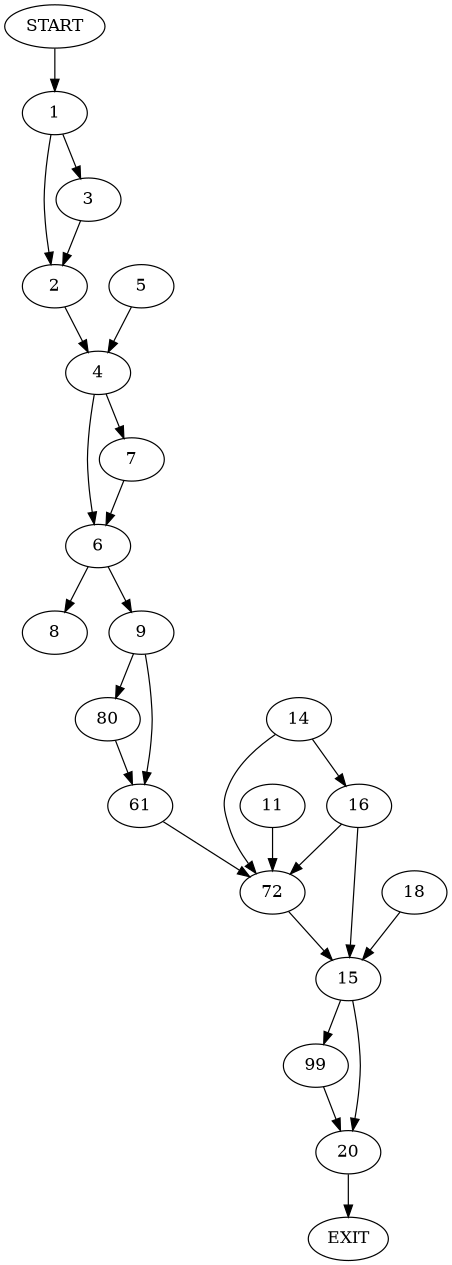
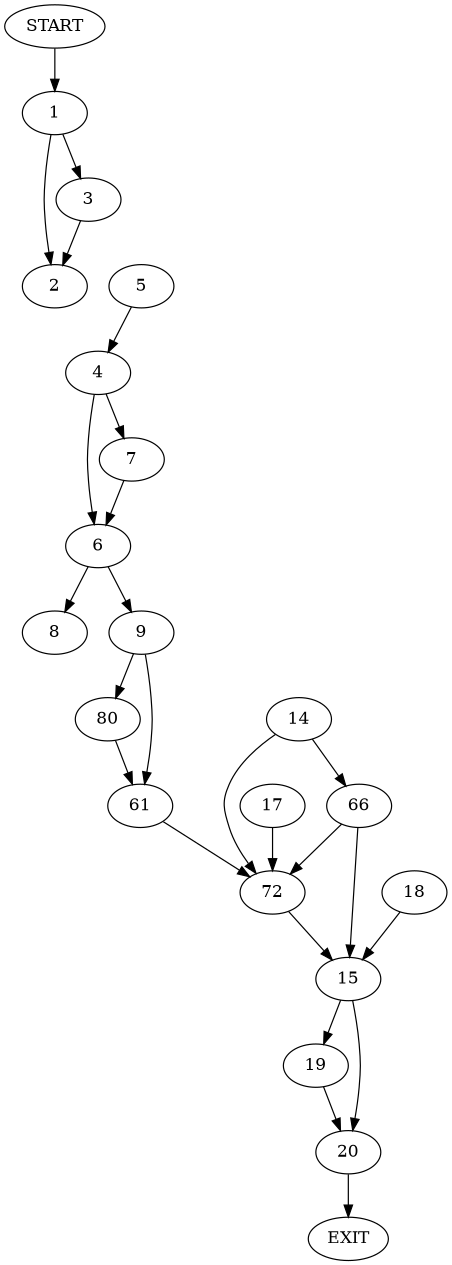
(74, 324) -> none
(273, 806) -> (273, 806)
(359, 806) -> (359, 806)
(316, 1066) -> (316, 1066)
